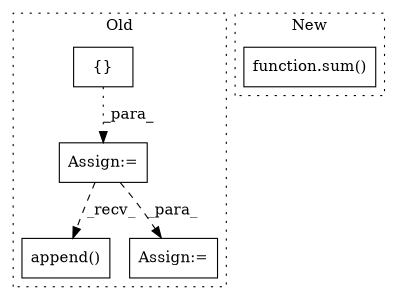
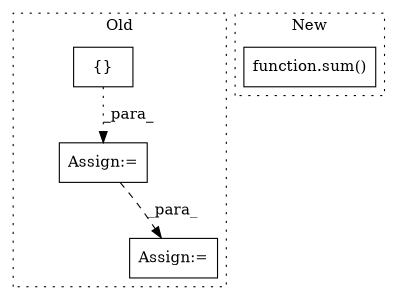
(66, 258) -> none
